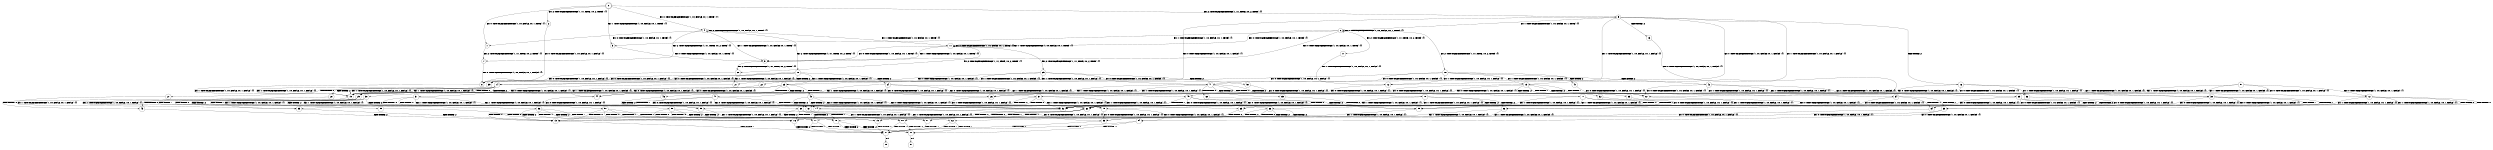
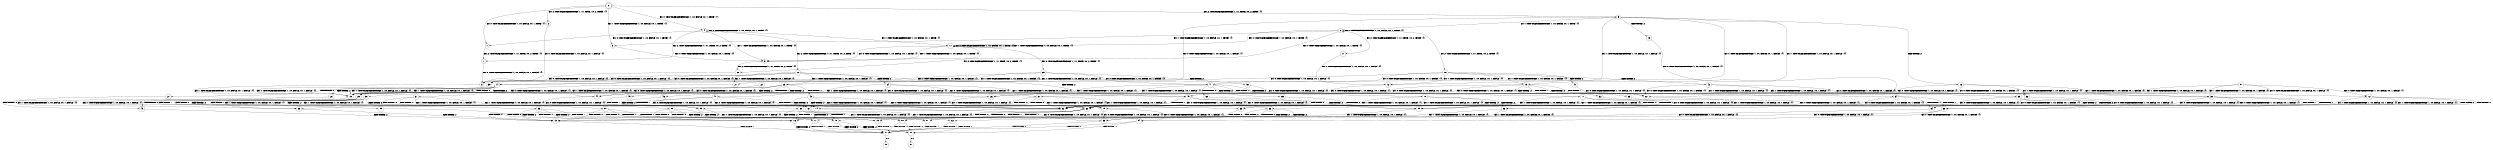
(775, 83) -> (1003, 82)
none -> (629, 97)
